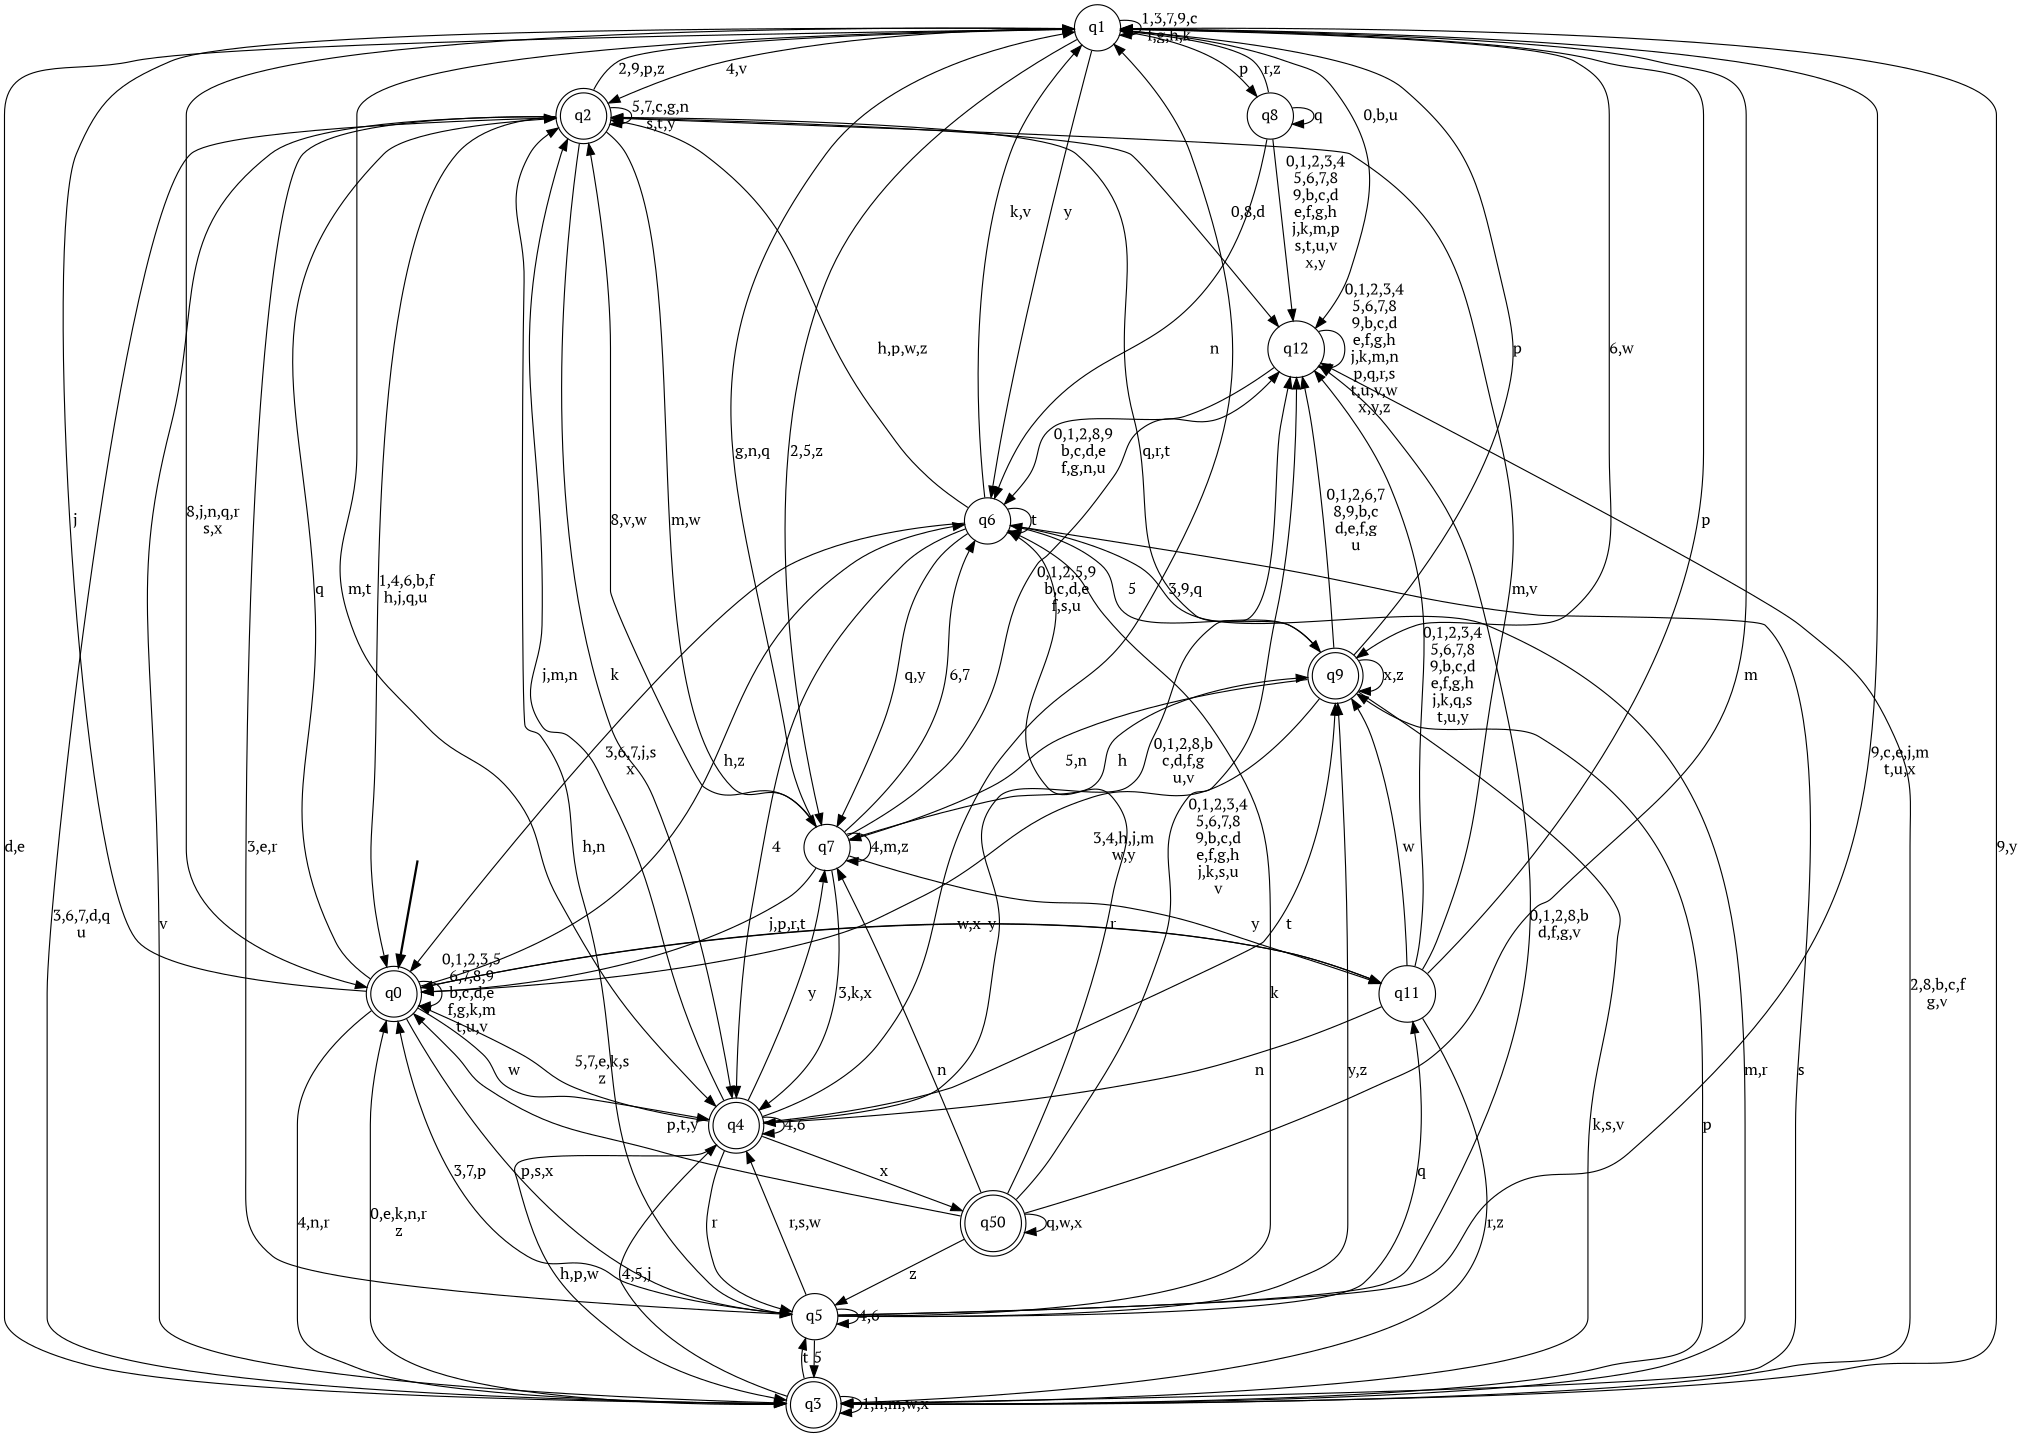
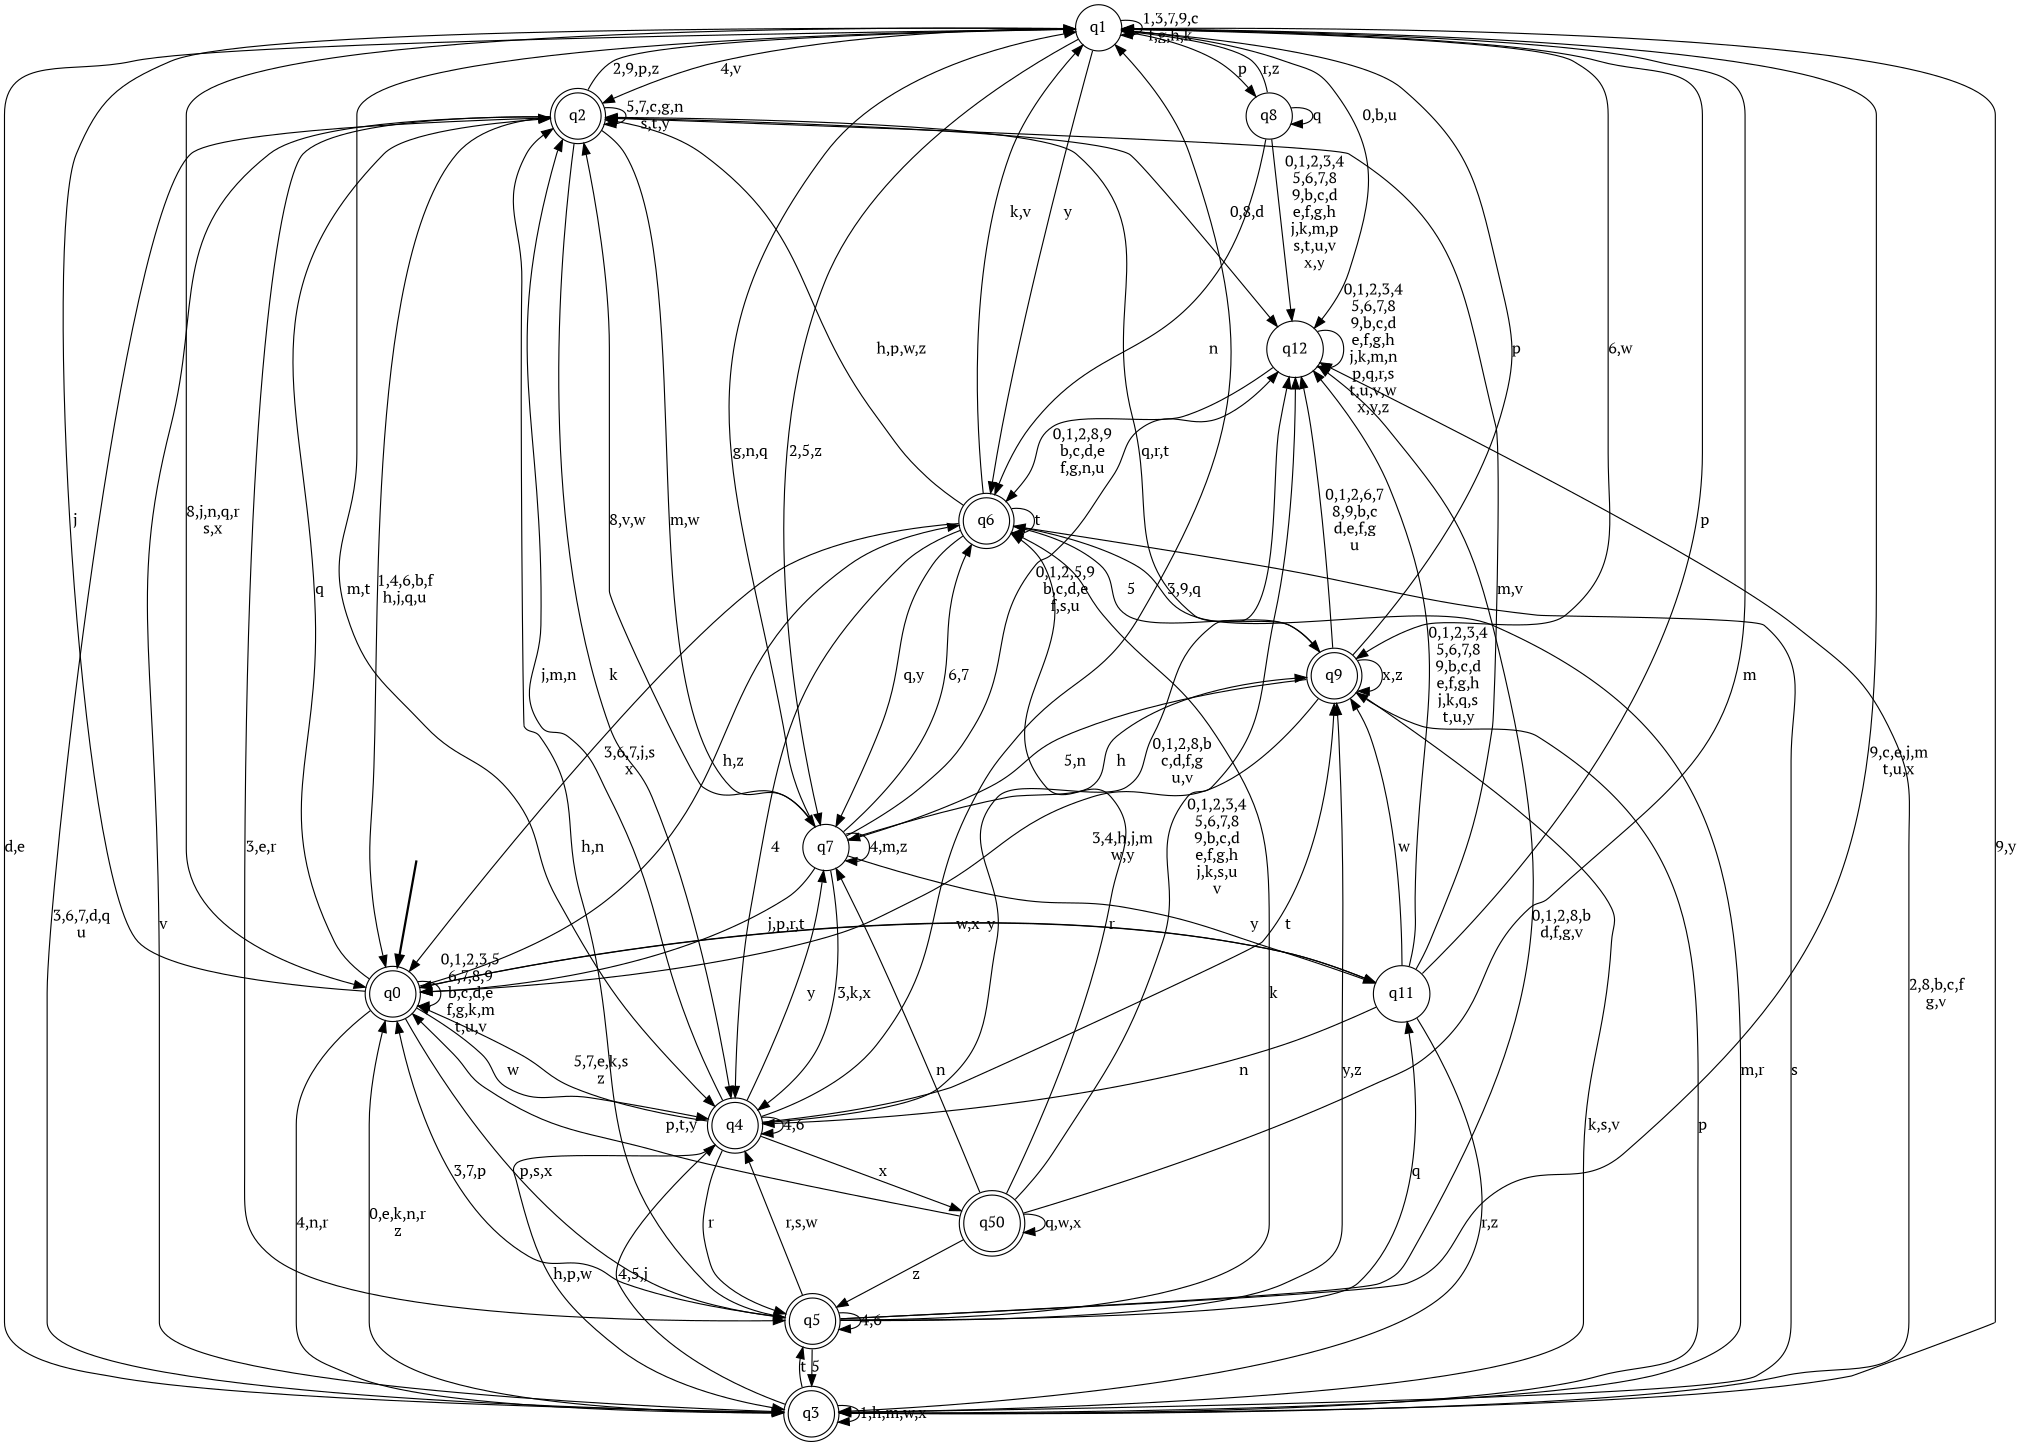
(988, 521) -> (986, 521)
(815, 1317) -> (812, 1321)
